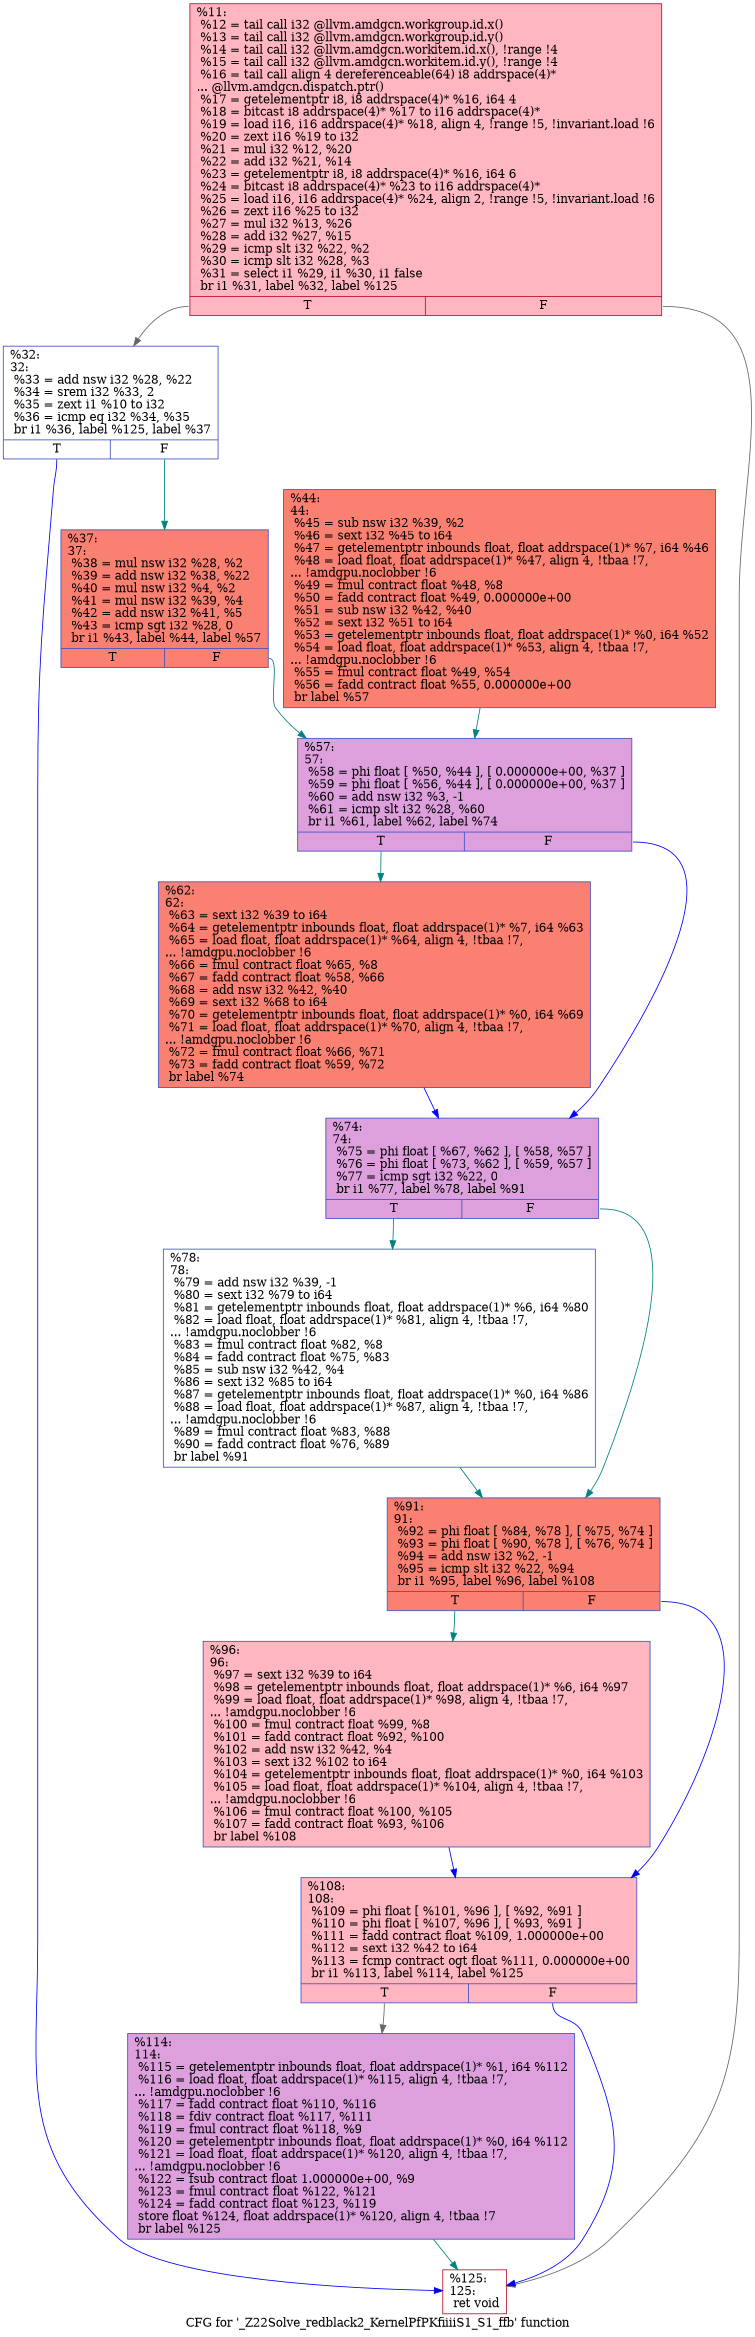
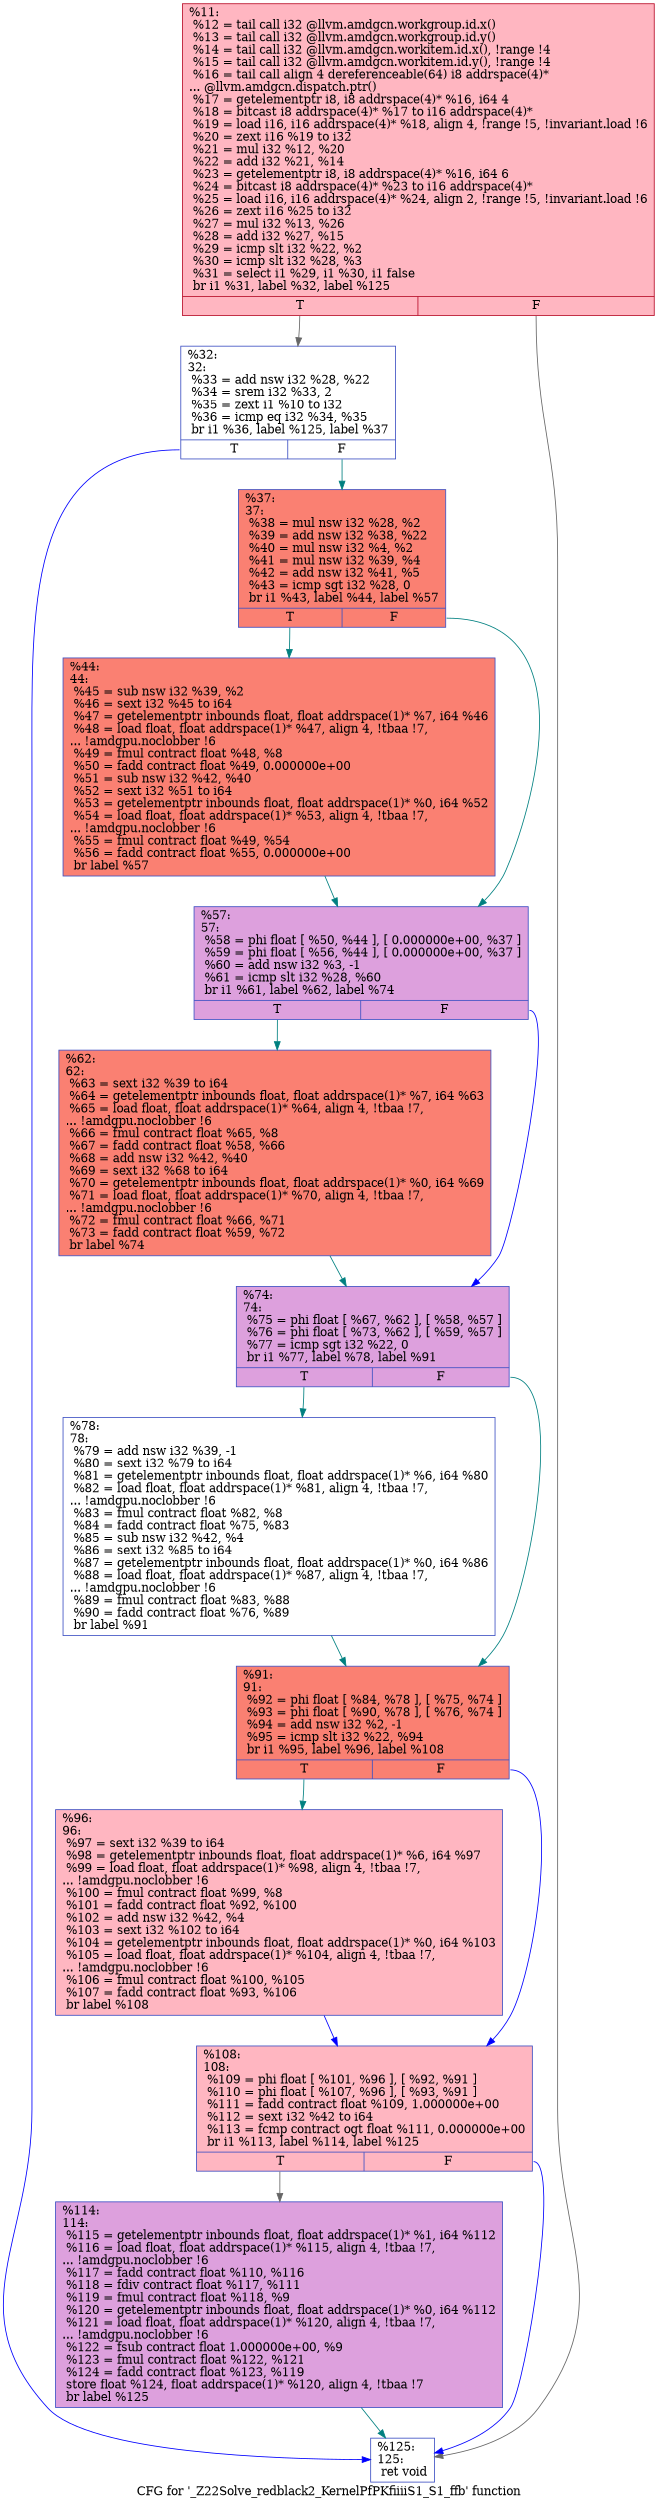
none -> (290, 639)
(429, 1099) -> (336, 1267)
(475, 2292) -> (403, 2460)
